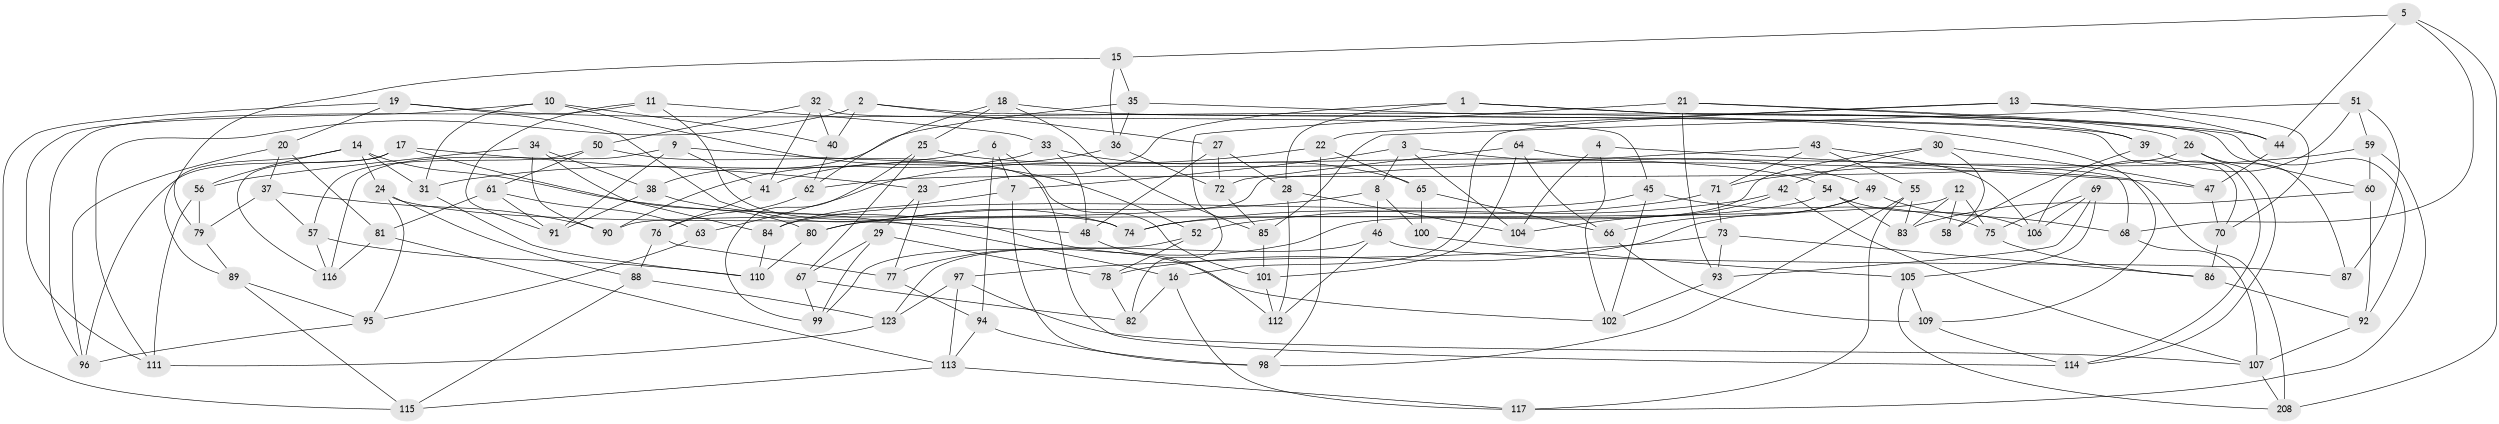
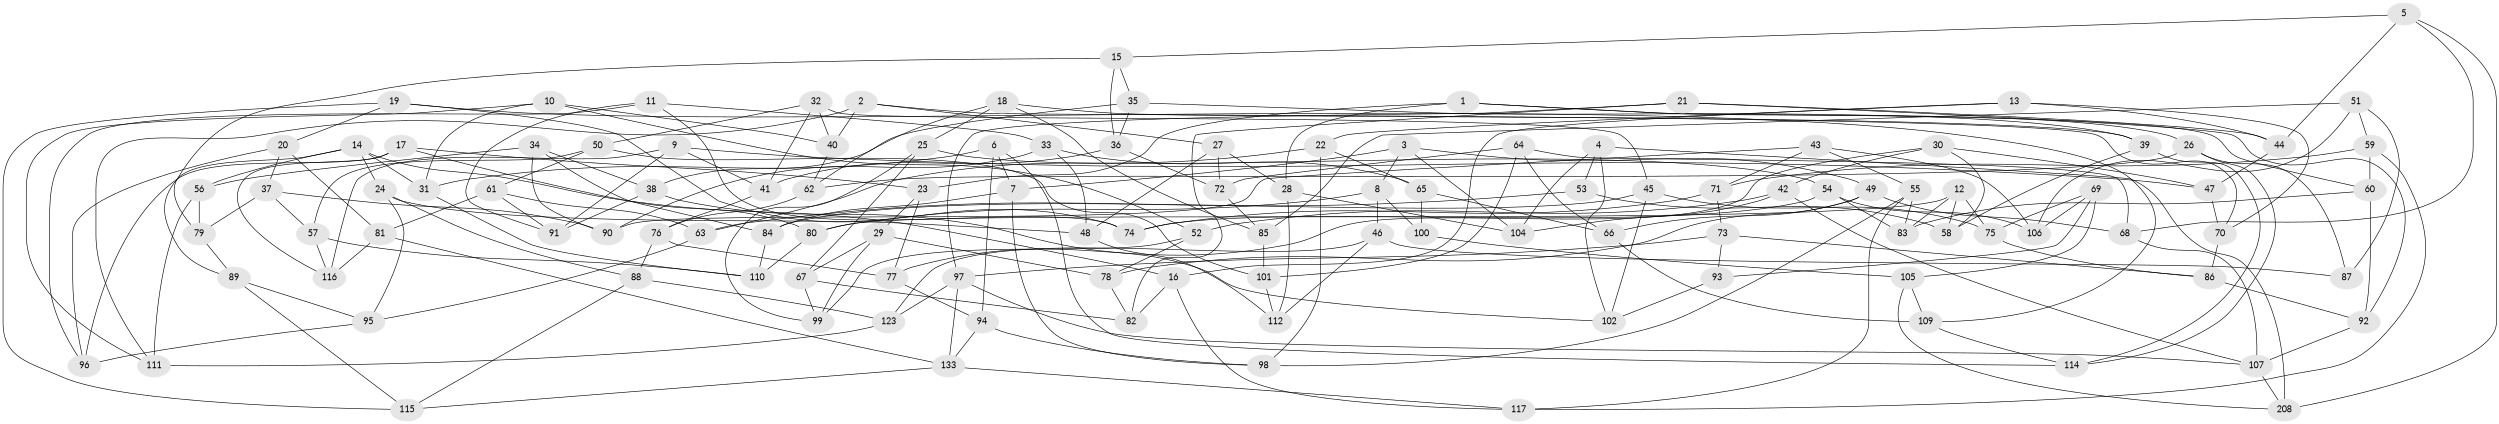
none -> (1582, 190)
(1689, 192) -> (1083, 122)
(948, 366) -> (948, 366)
